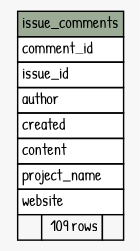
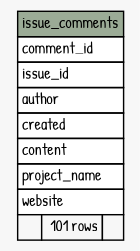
(74, 227) -> (74, 227)
